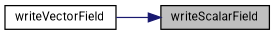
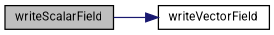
(132, 17) -> (130, 17)
